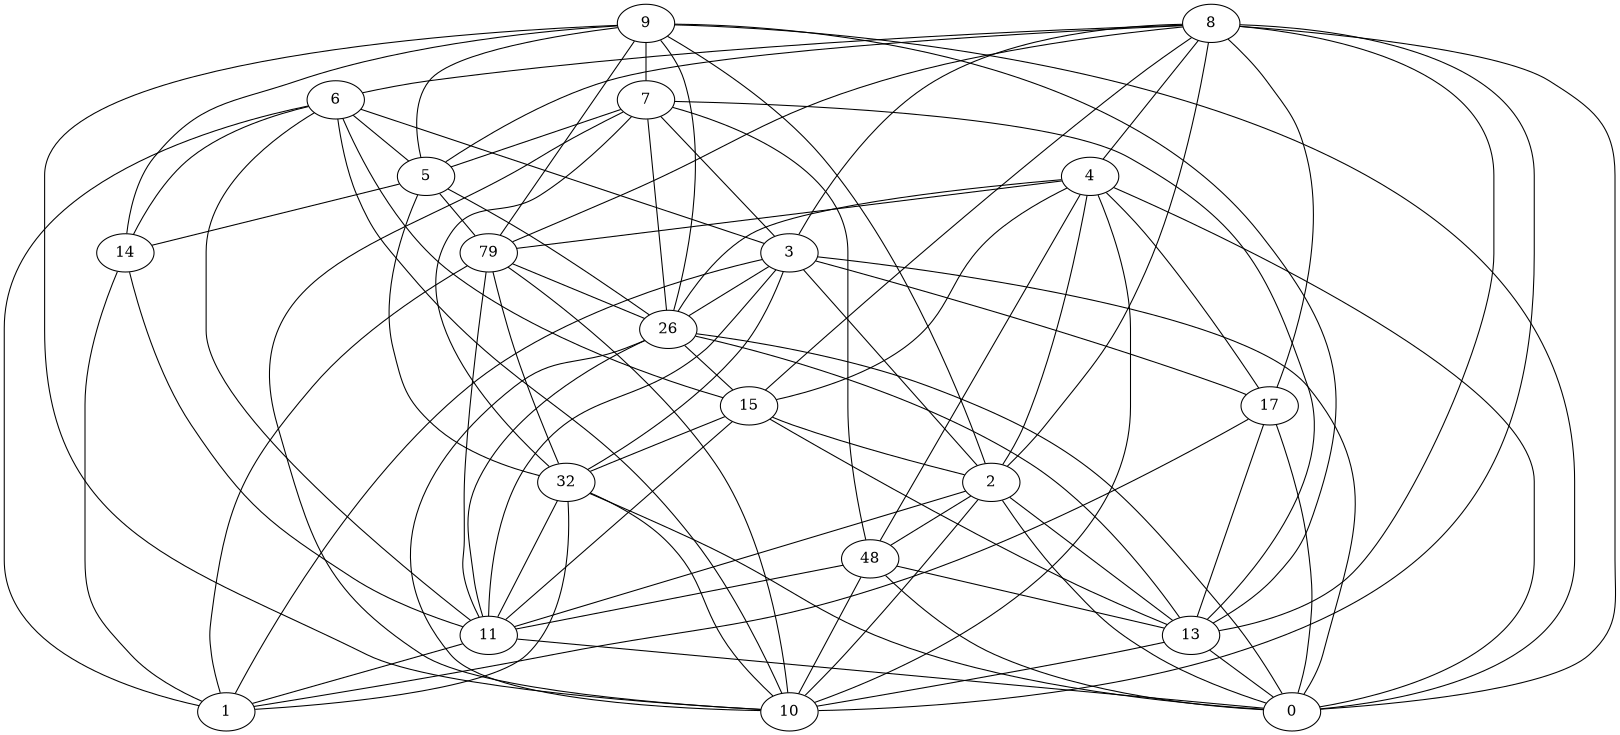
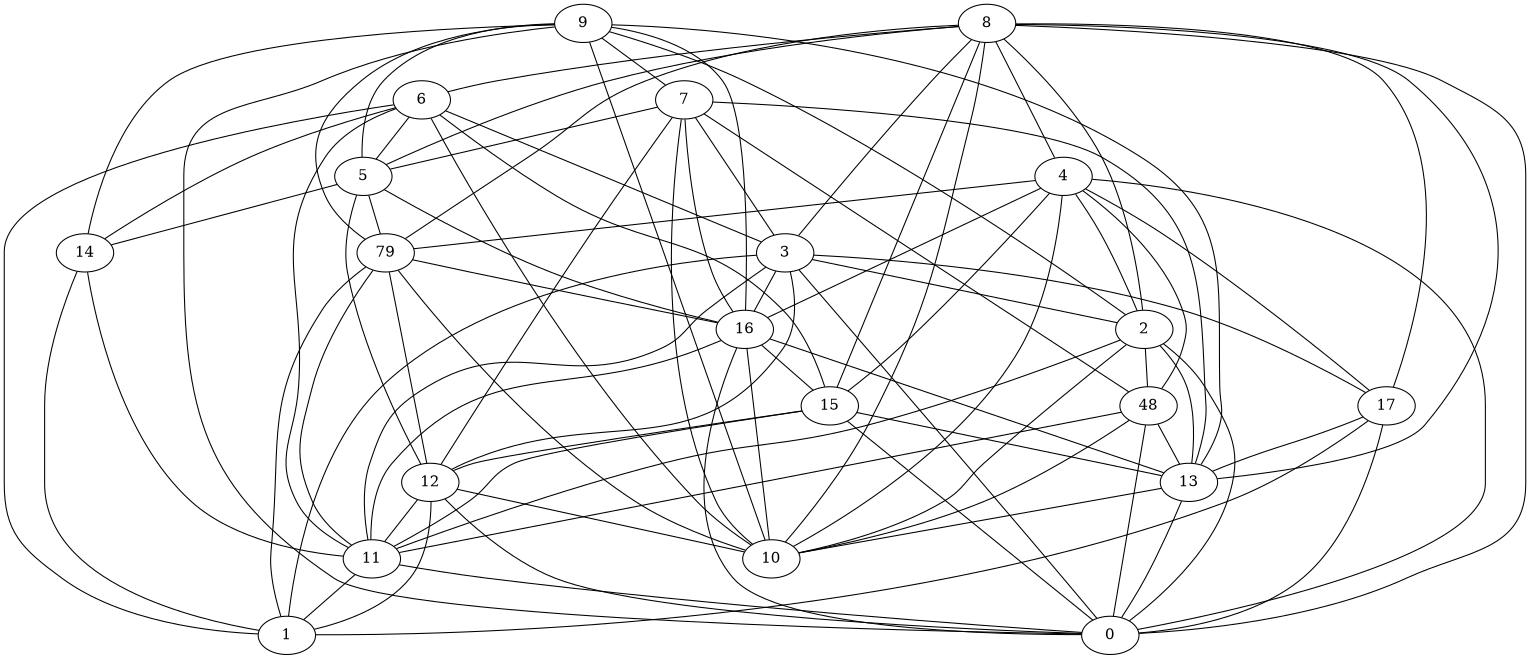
(668, 329) -> (745, 329)
(868, 449) -> (982, 531)
(566, 482) -> (430, 482)
